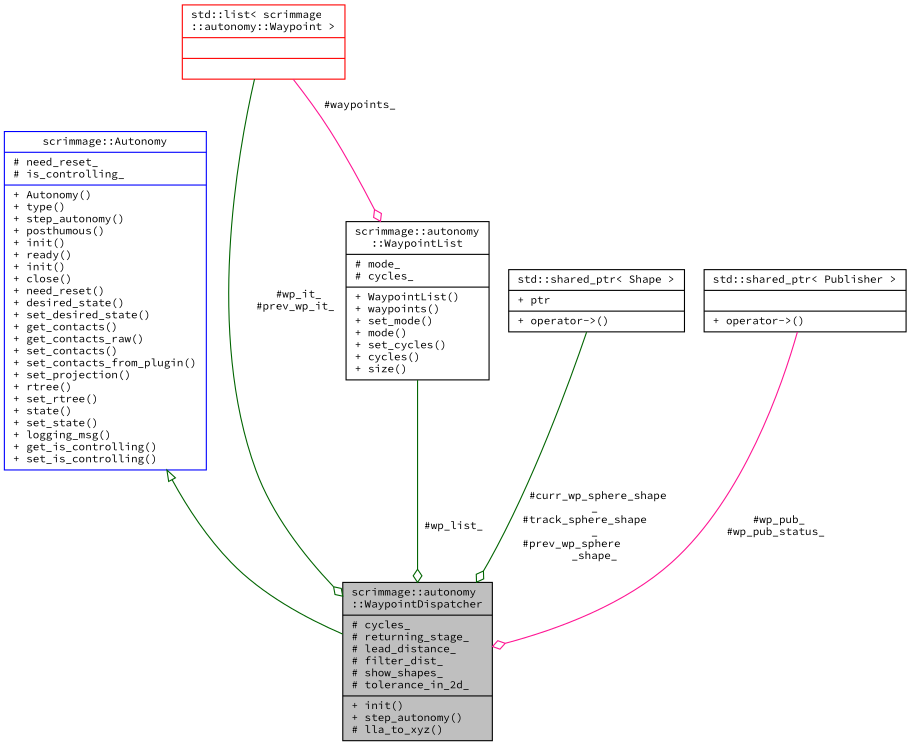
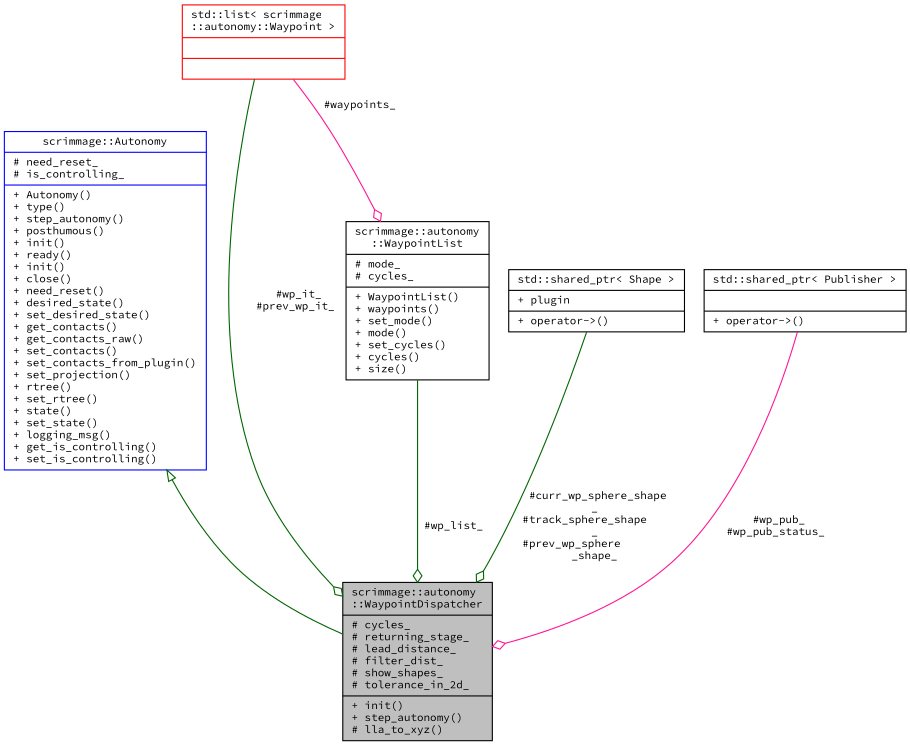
(534, 300) -> (544, 300)
